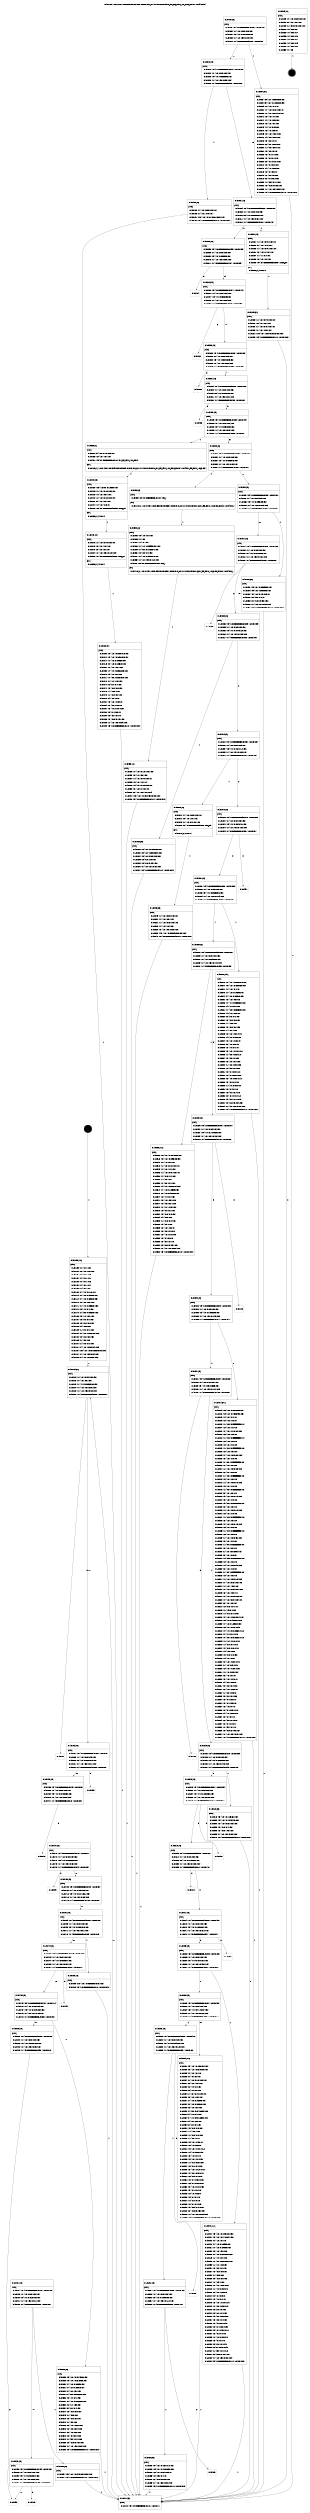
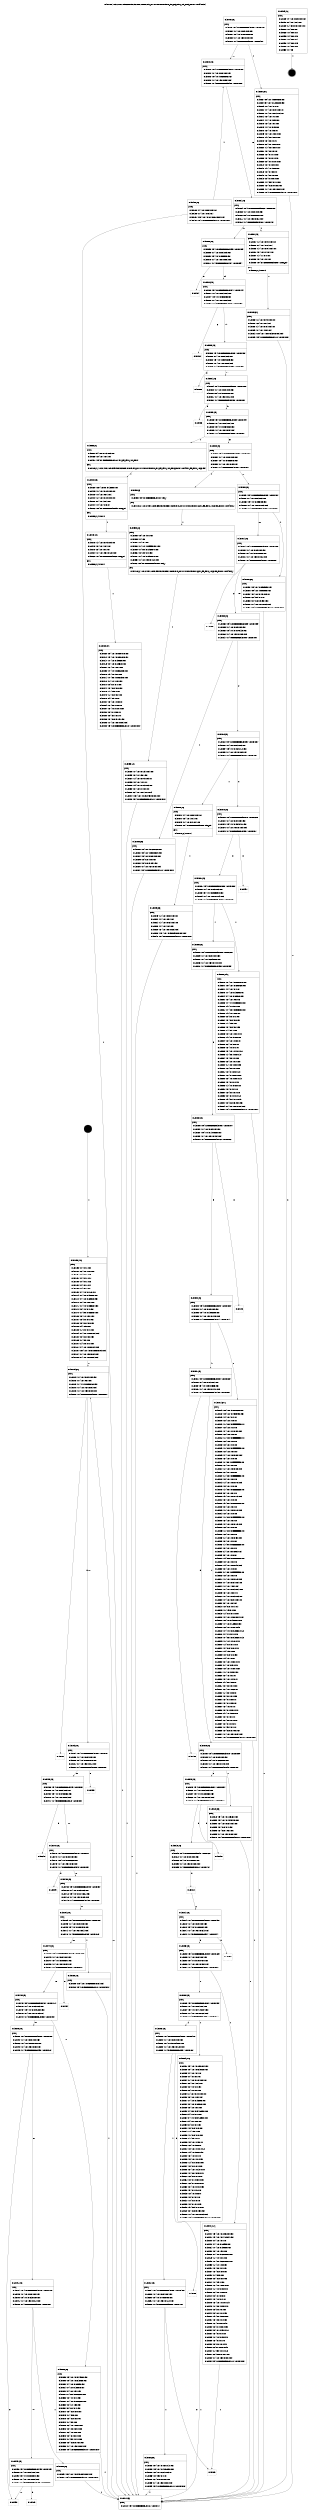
(205, 142) -> (221, 144)
(173, 1200) -> none
none -> (66, 1823)
(198, 1889) -> (194, 1901)
(200, 2023) -> (200, 2023)
none -> (32, 2166)
(236, 2457) -> (216, 2416)
